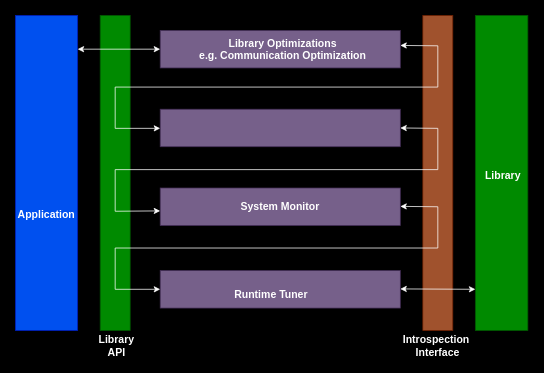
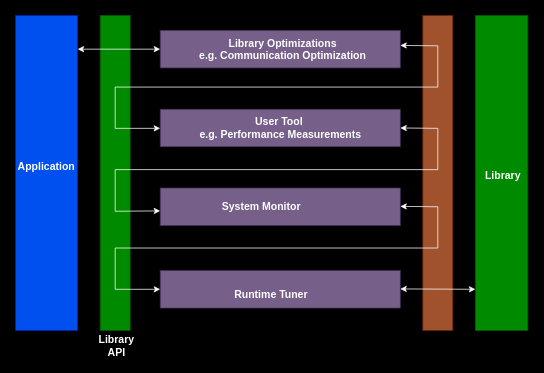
none -> (280, 128)
(280, 207) -> (261, 207)
(47, 215) -> (47, 166)
(438, 345) -> none
